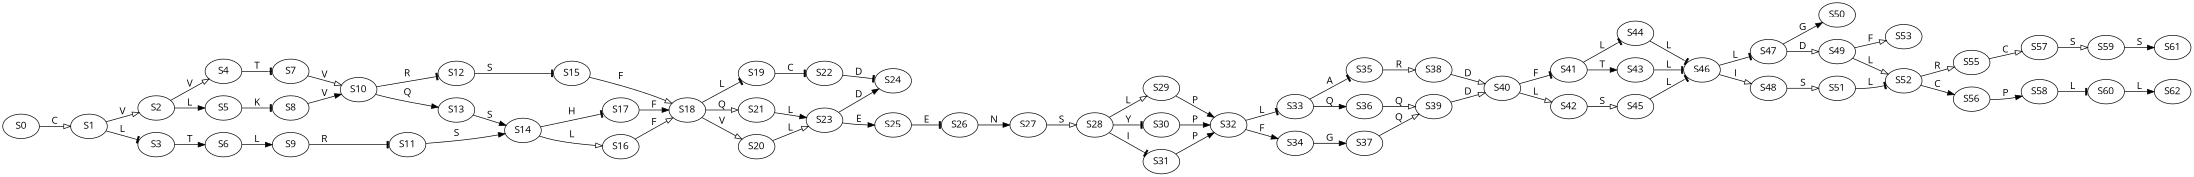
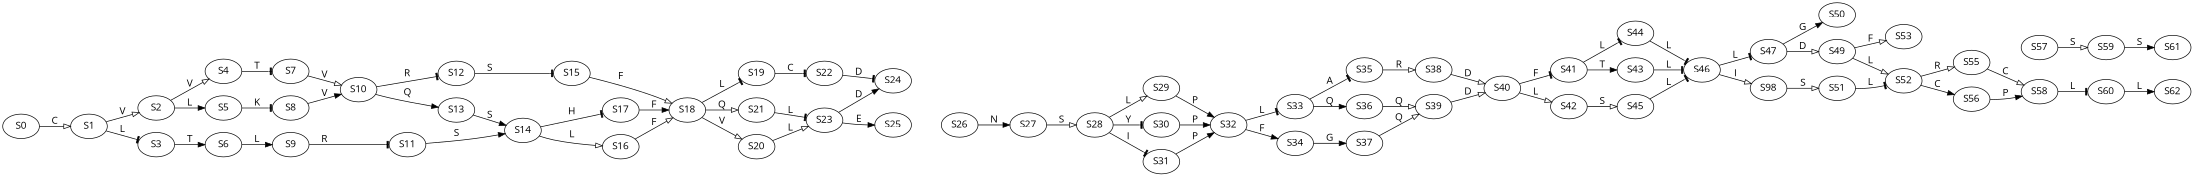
(2002, 56) -> (2002, 76)
(1769, 88) -> (1769, 88)
(789, 115) -> (789, 115)
(925, 125) -> none
